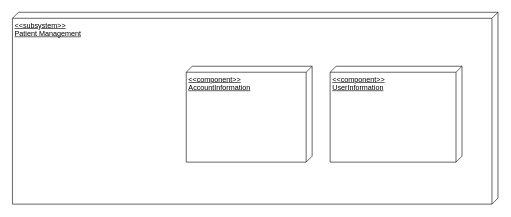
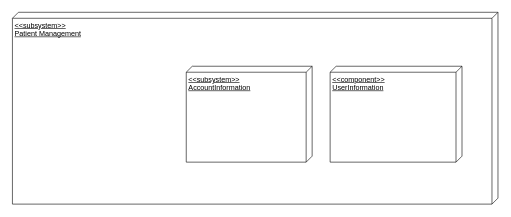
(224, 84) -> (224, 84)
